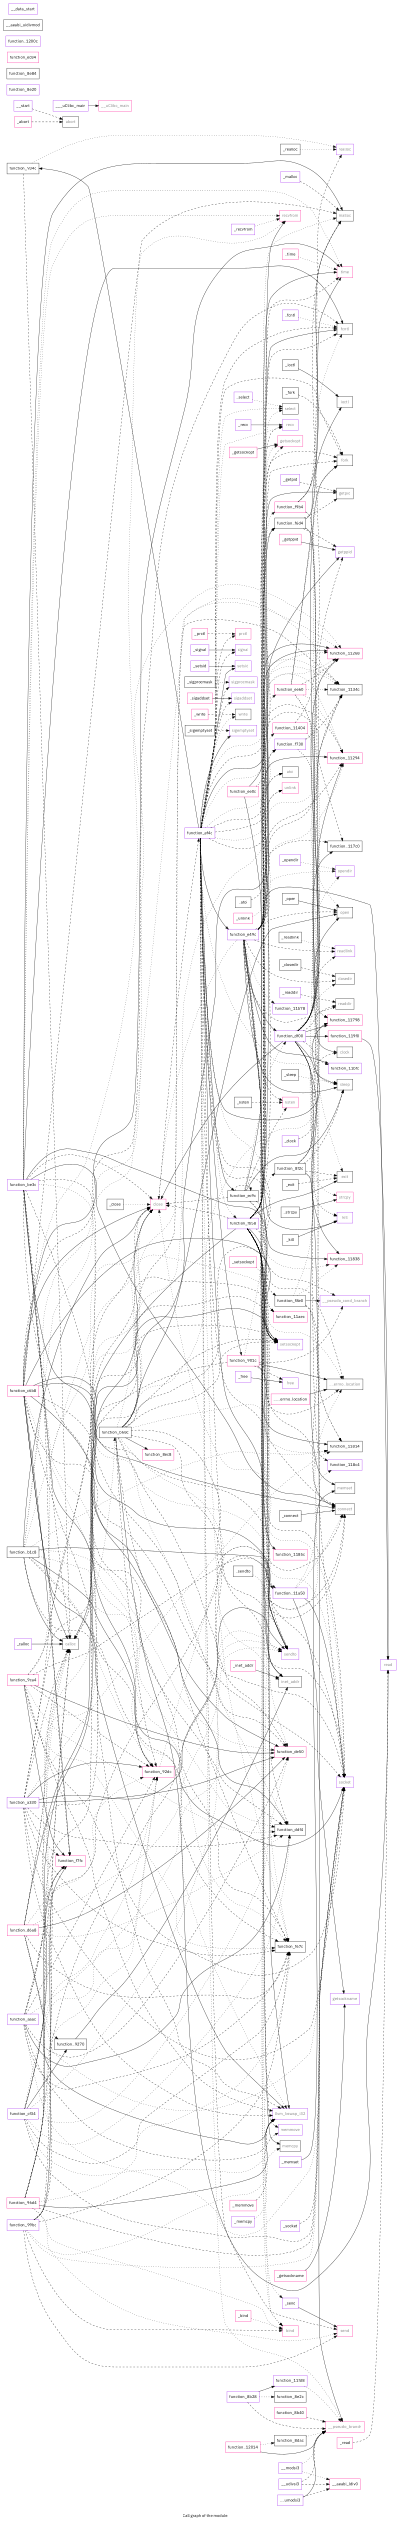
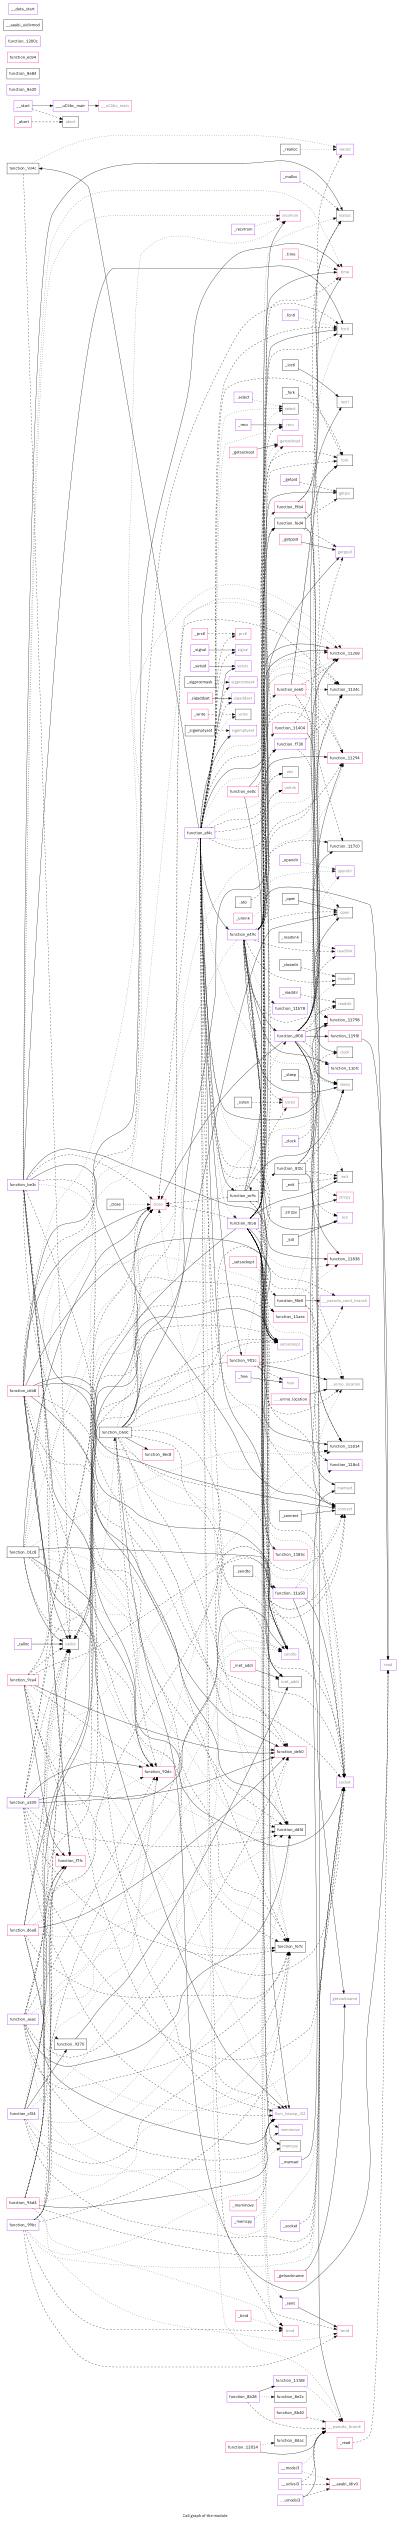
none -> (41, 106)
(92, 712) -> none
(174, 1038) -> (175, 1026)
(319, 1087) -> (319, 1087)
none -> (44, 1661)
